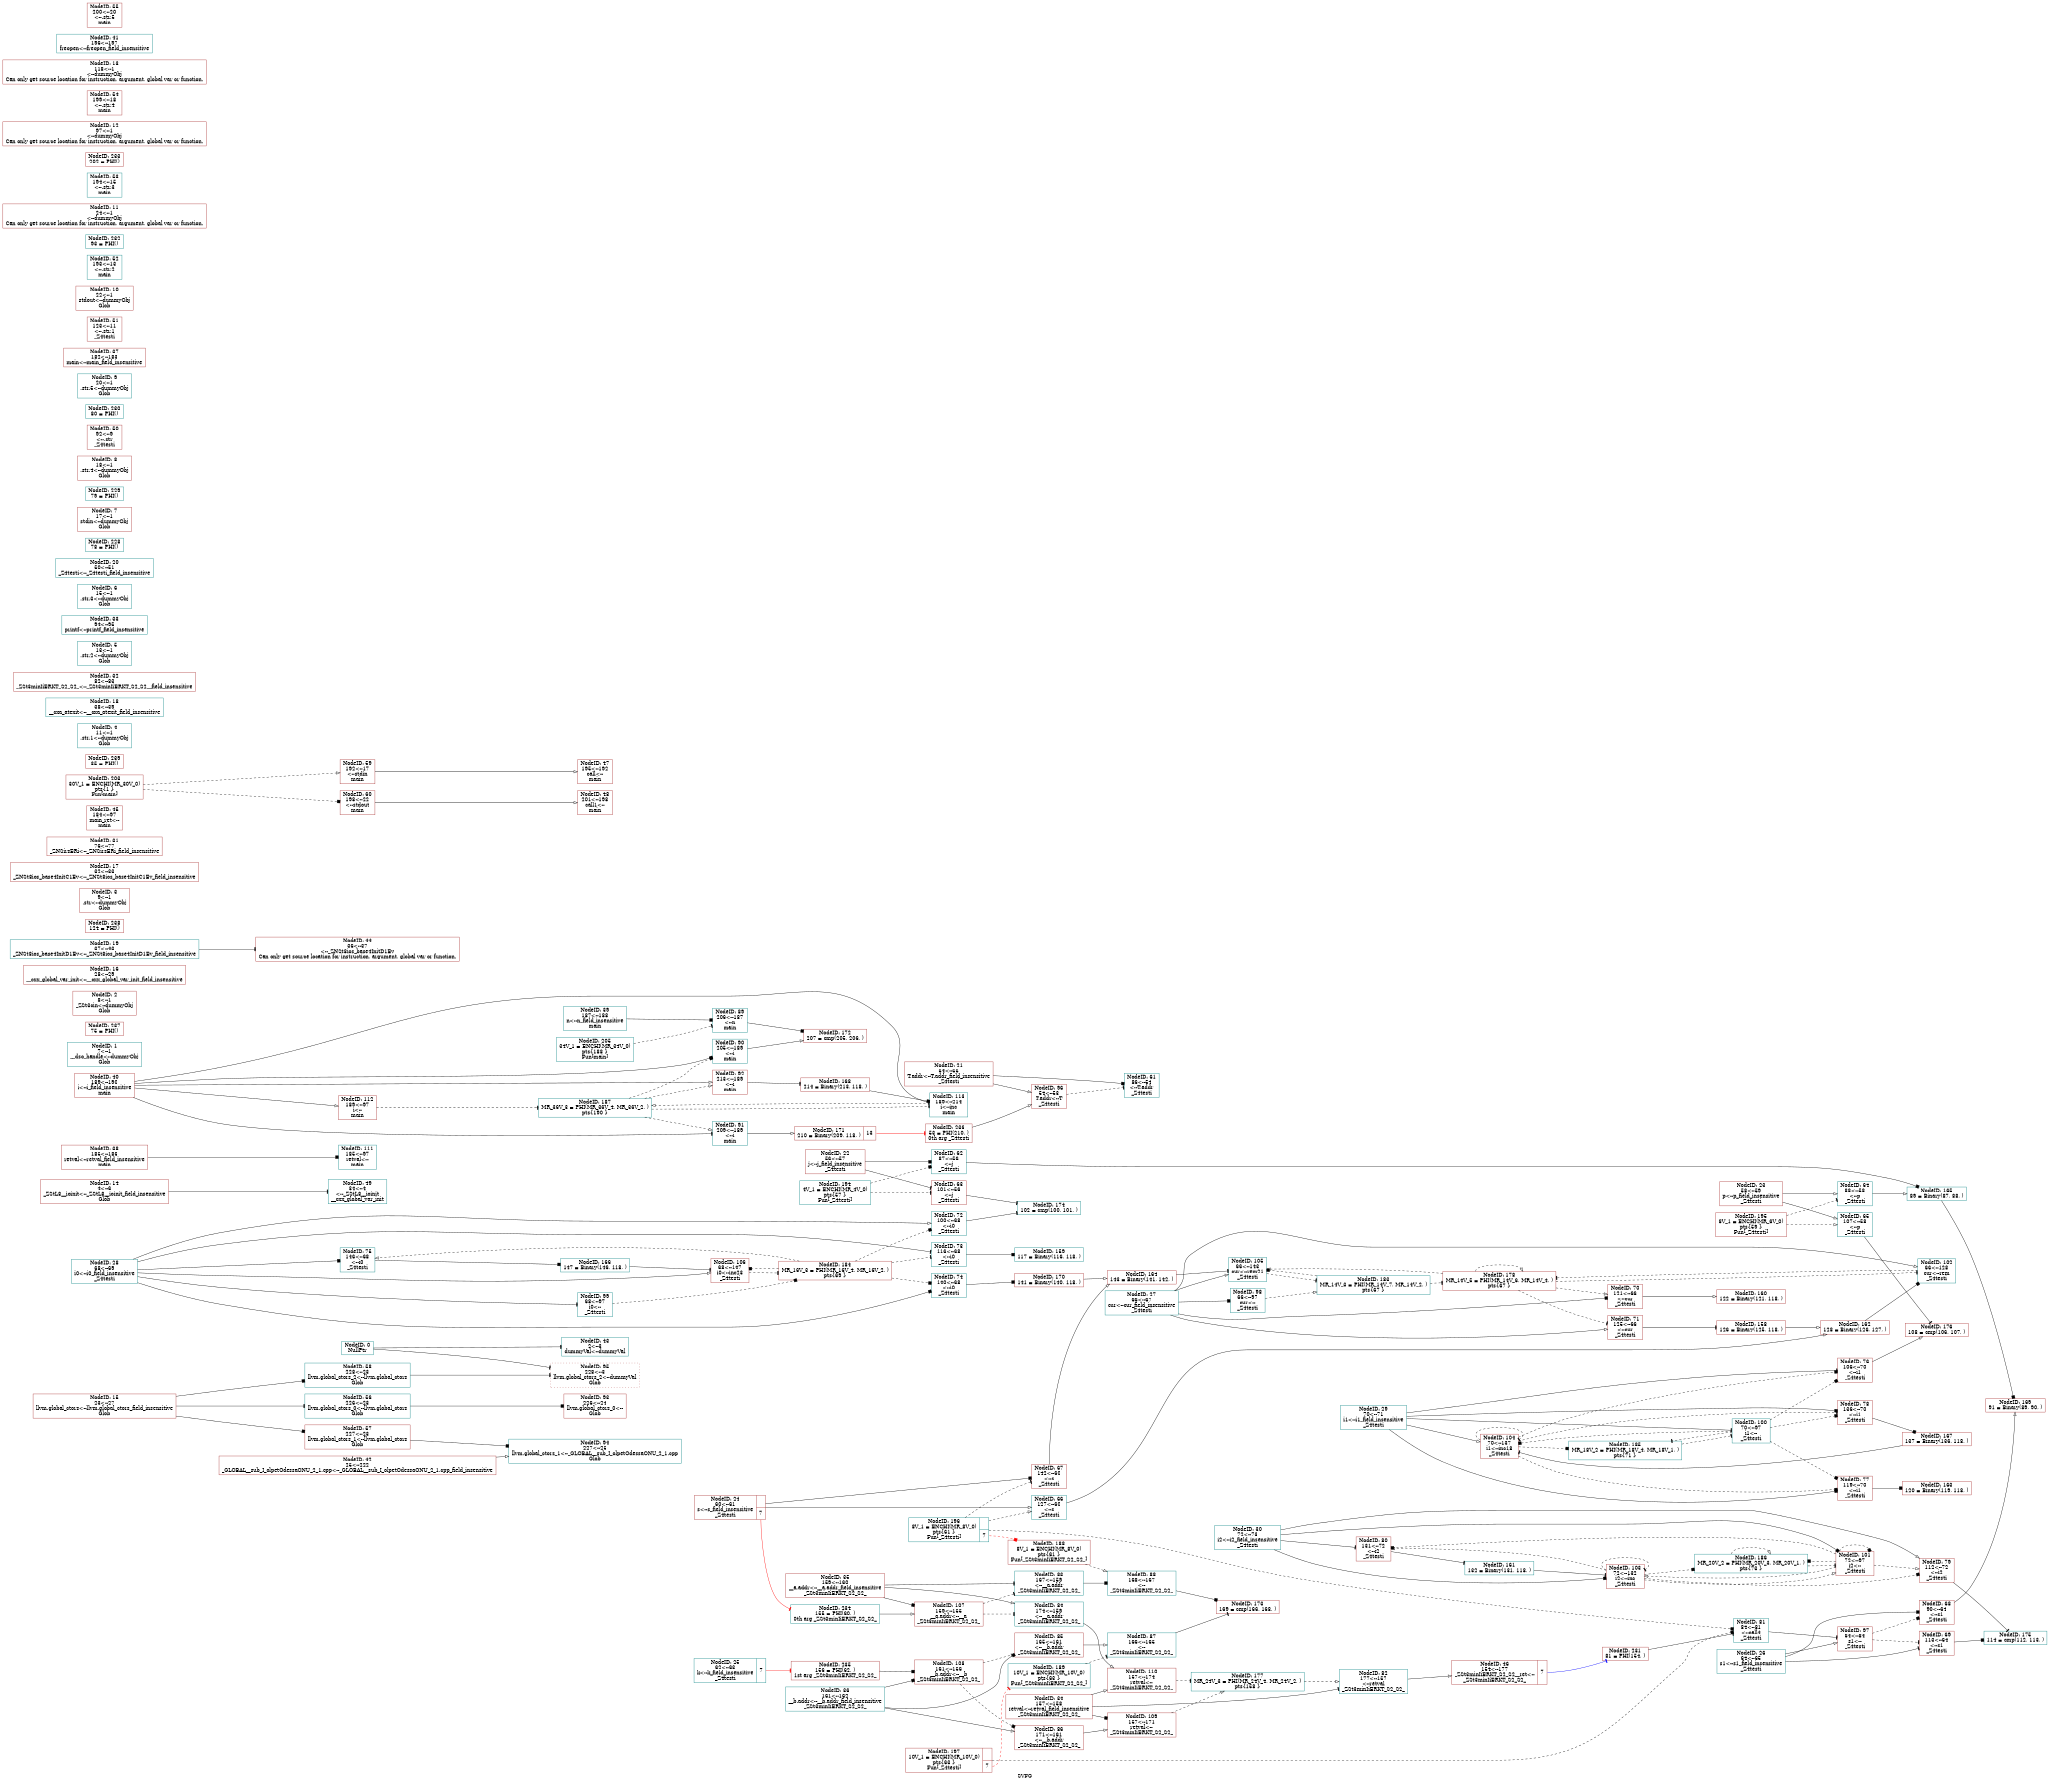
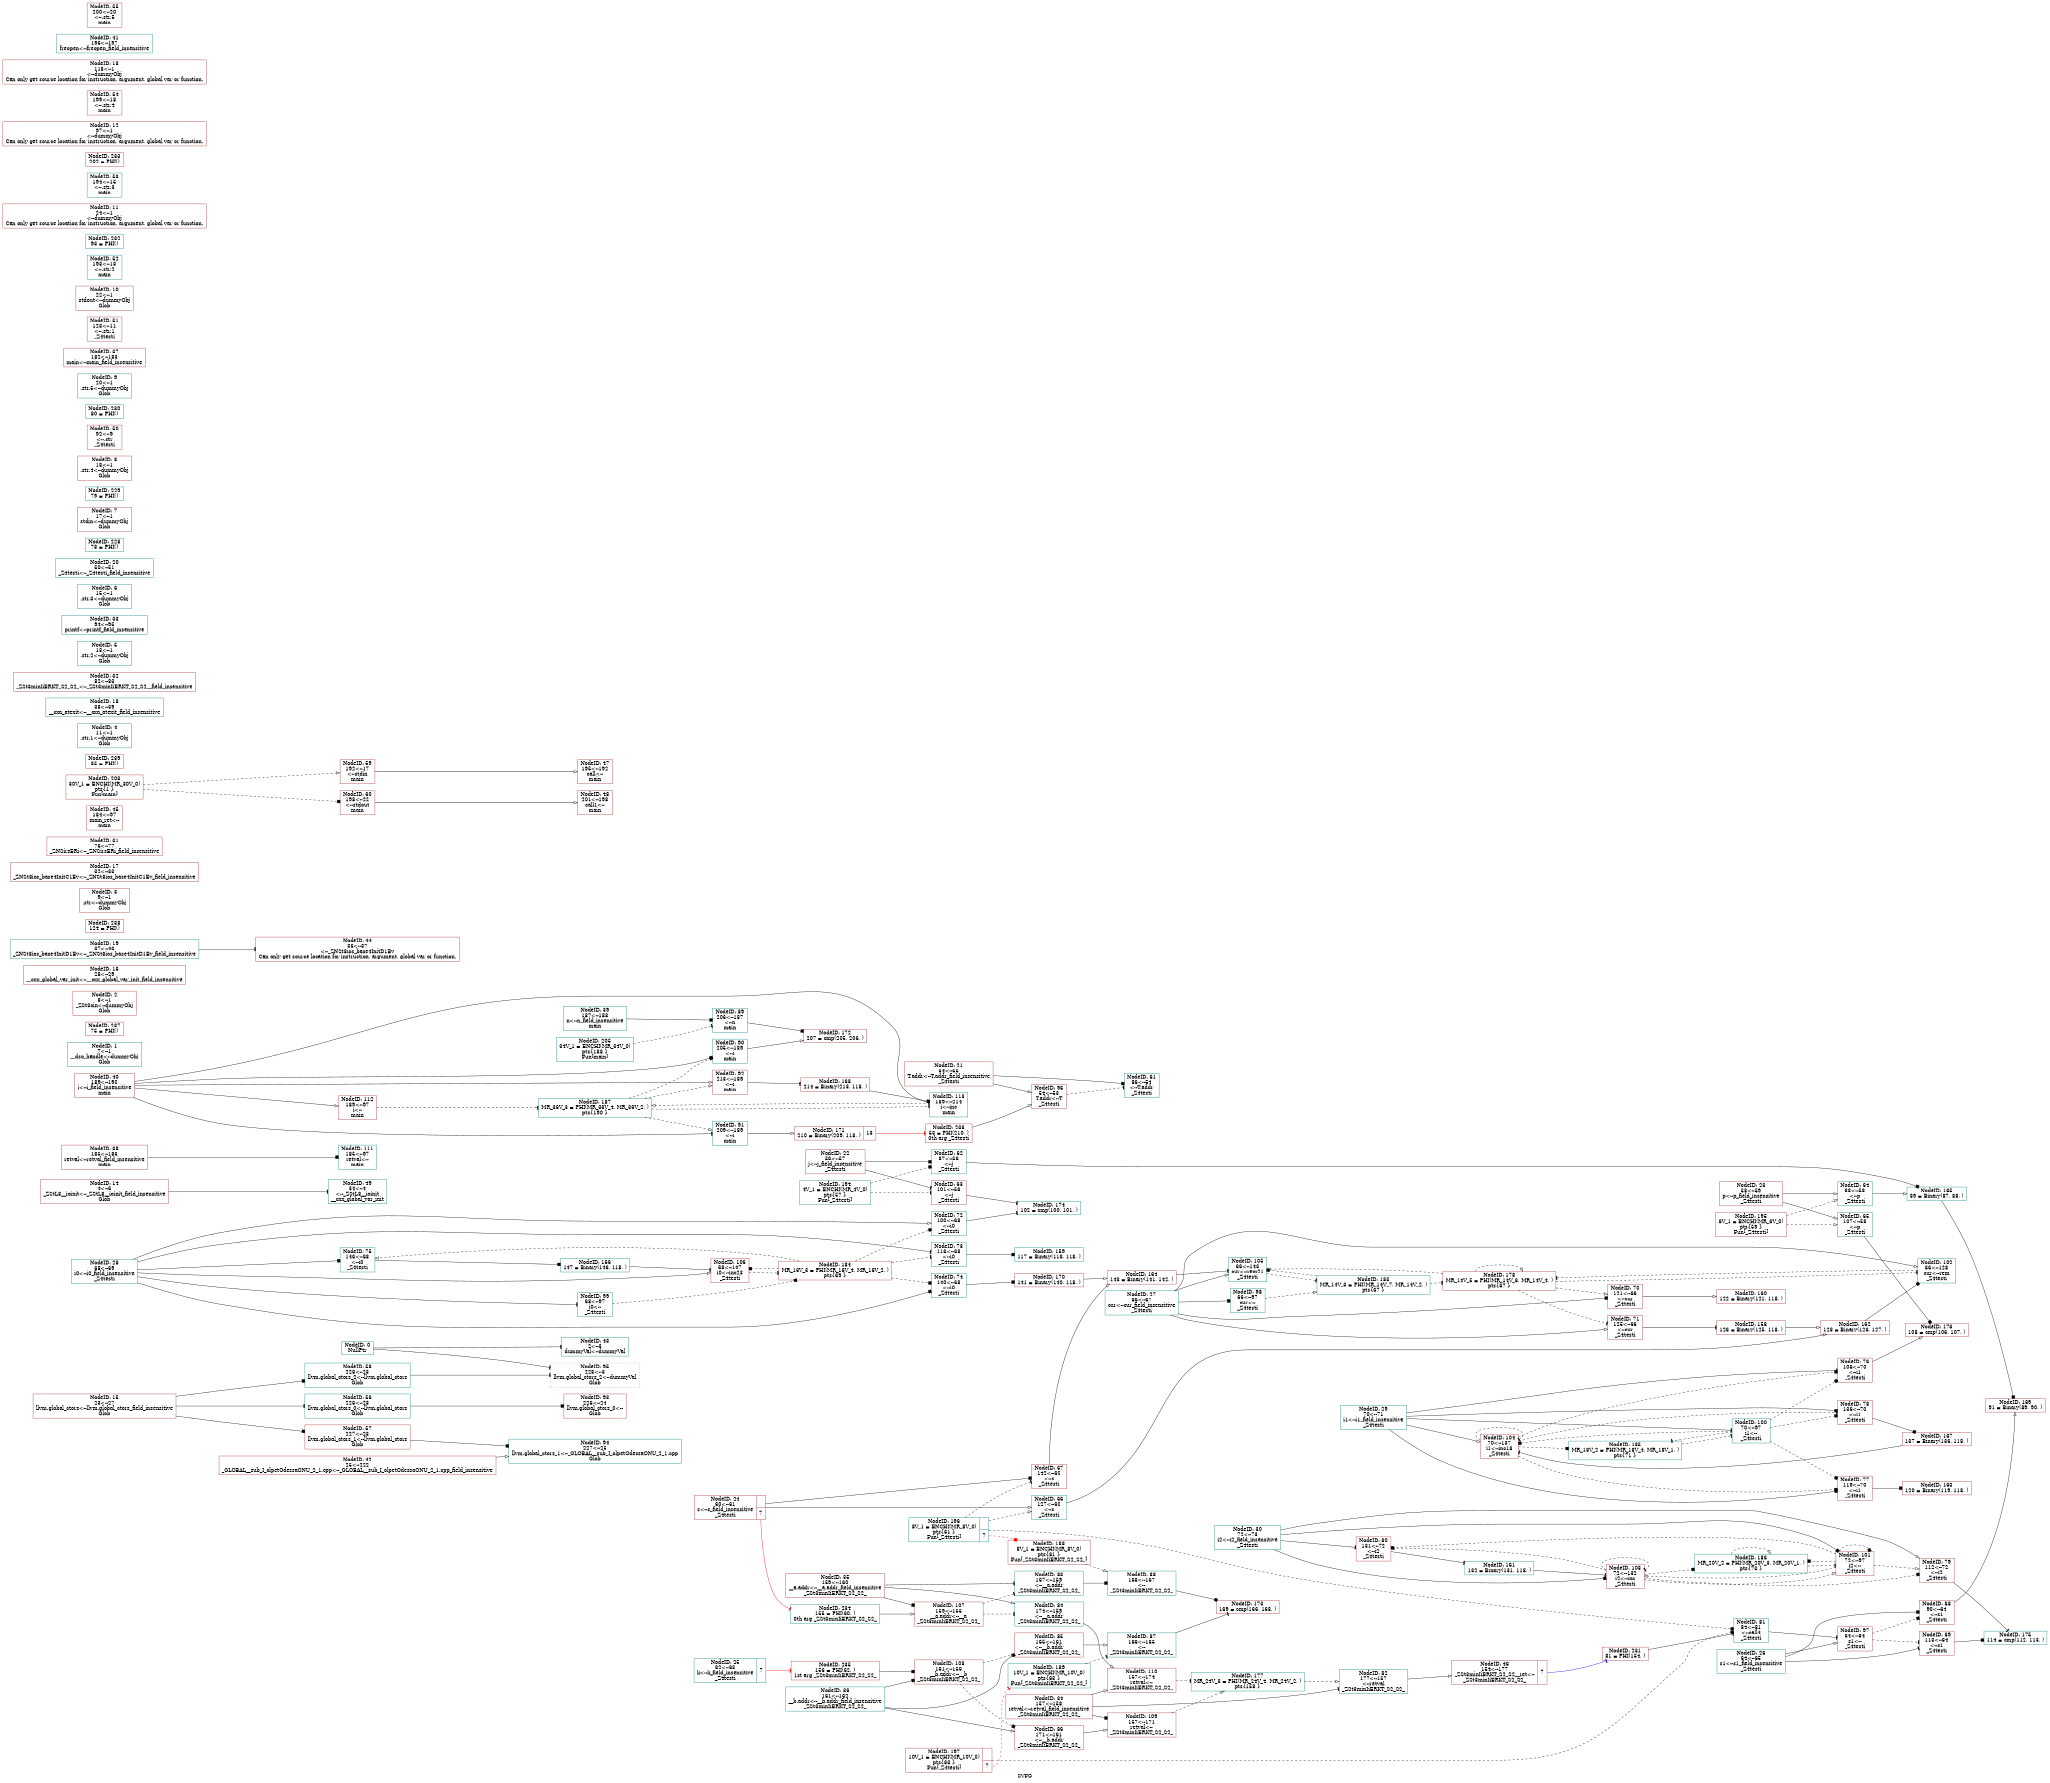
(1811, 1208) -> (1812, 1208)
(1897, 1279) -> (1896, 1279)
